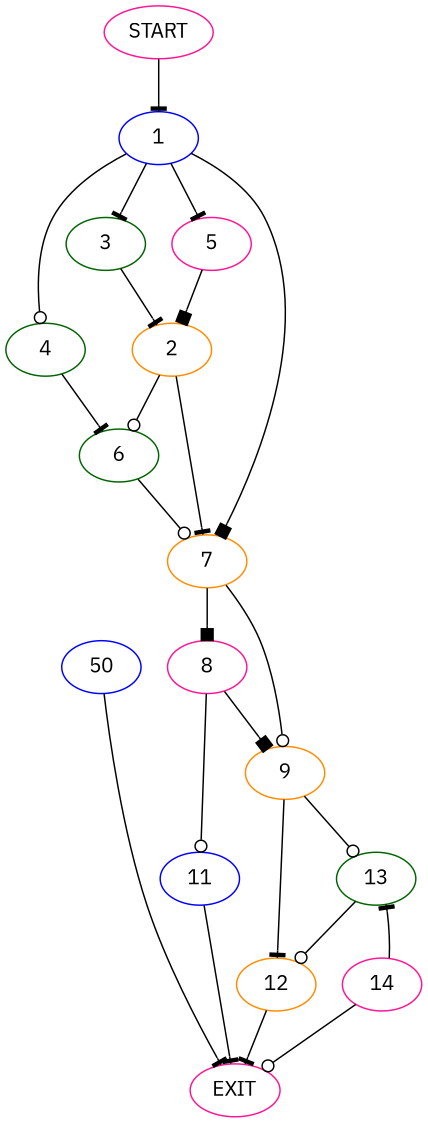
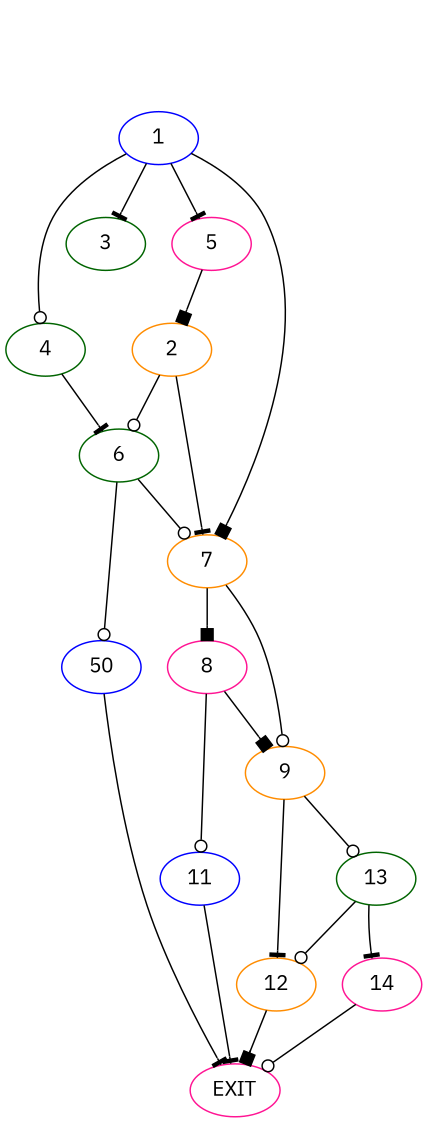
(159, 32) -> none
(137, 294) -> none
none -> (111, 555)
(389, 935) -> (369, 928)
(257, 1034) -> (257, 1034)
